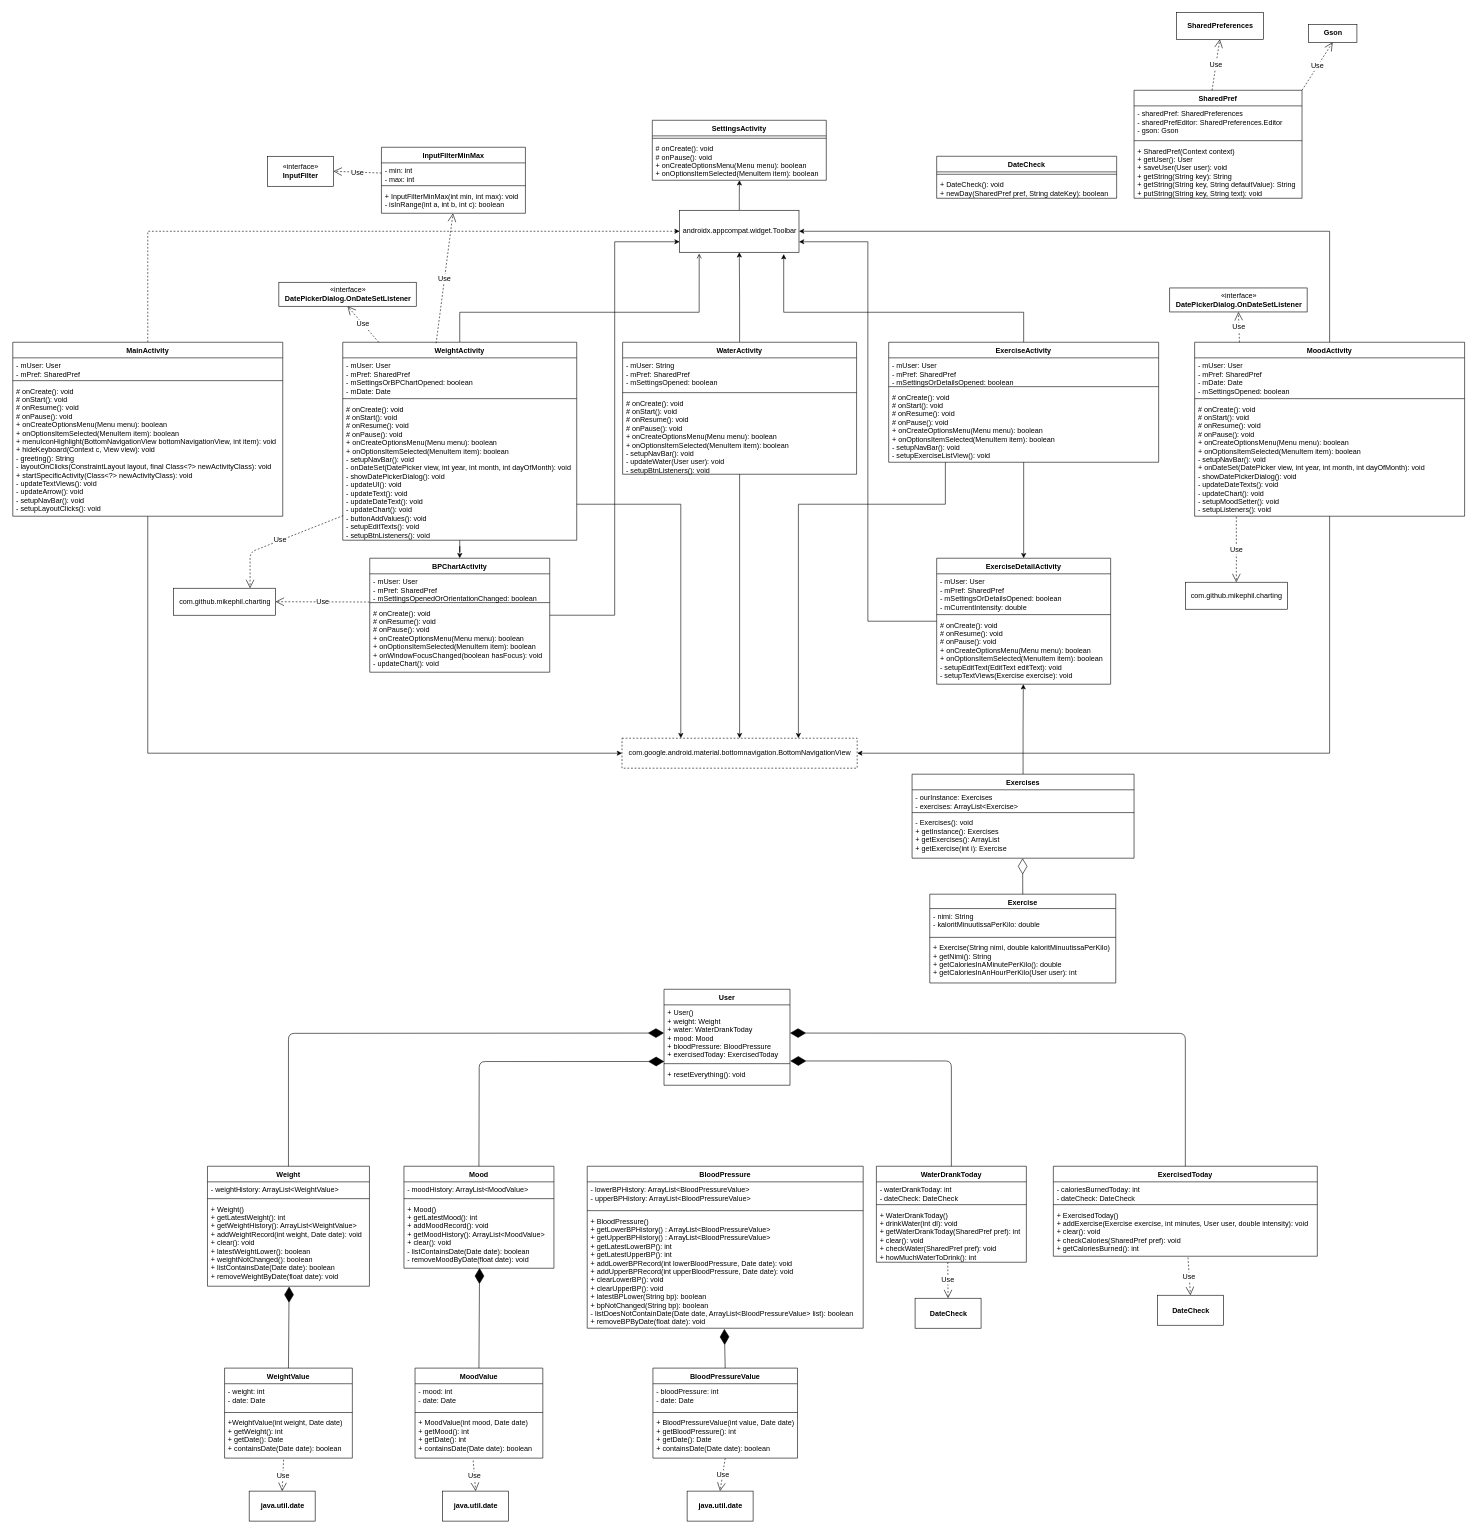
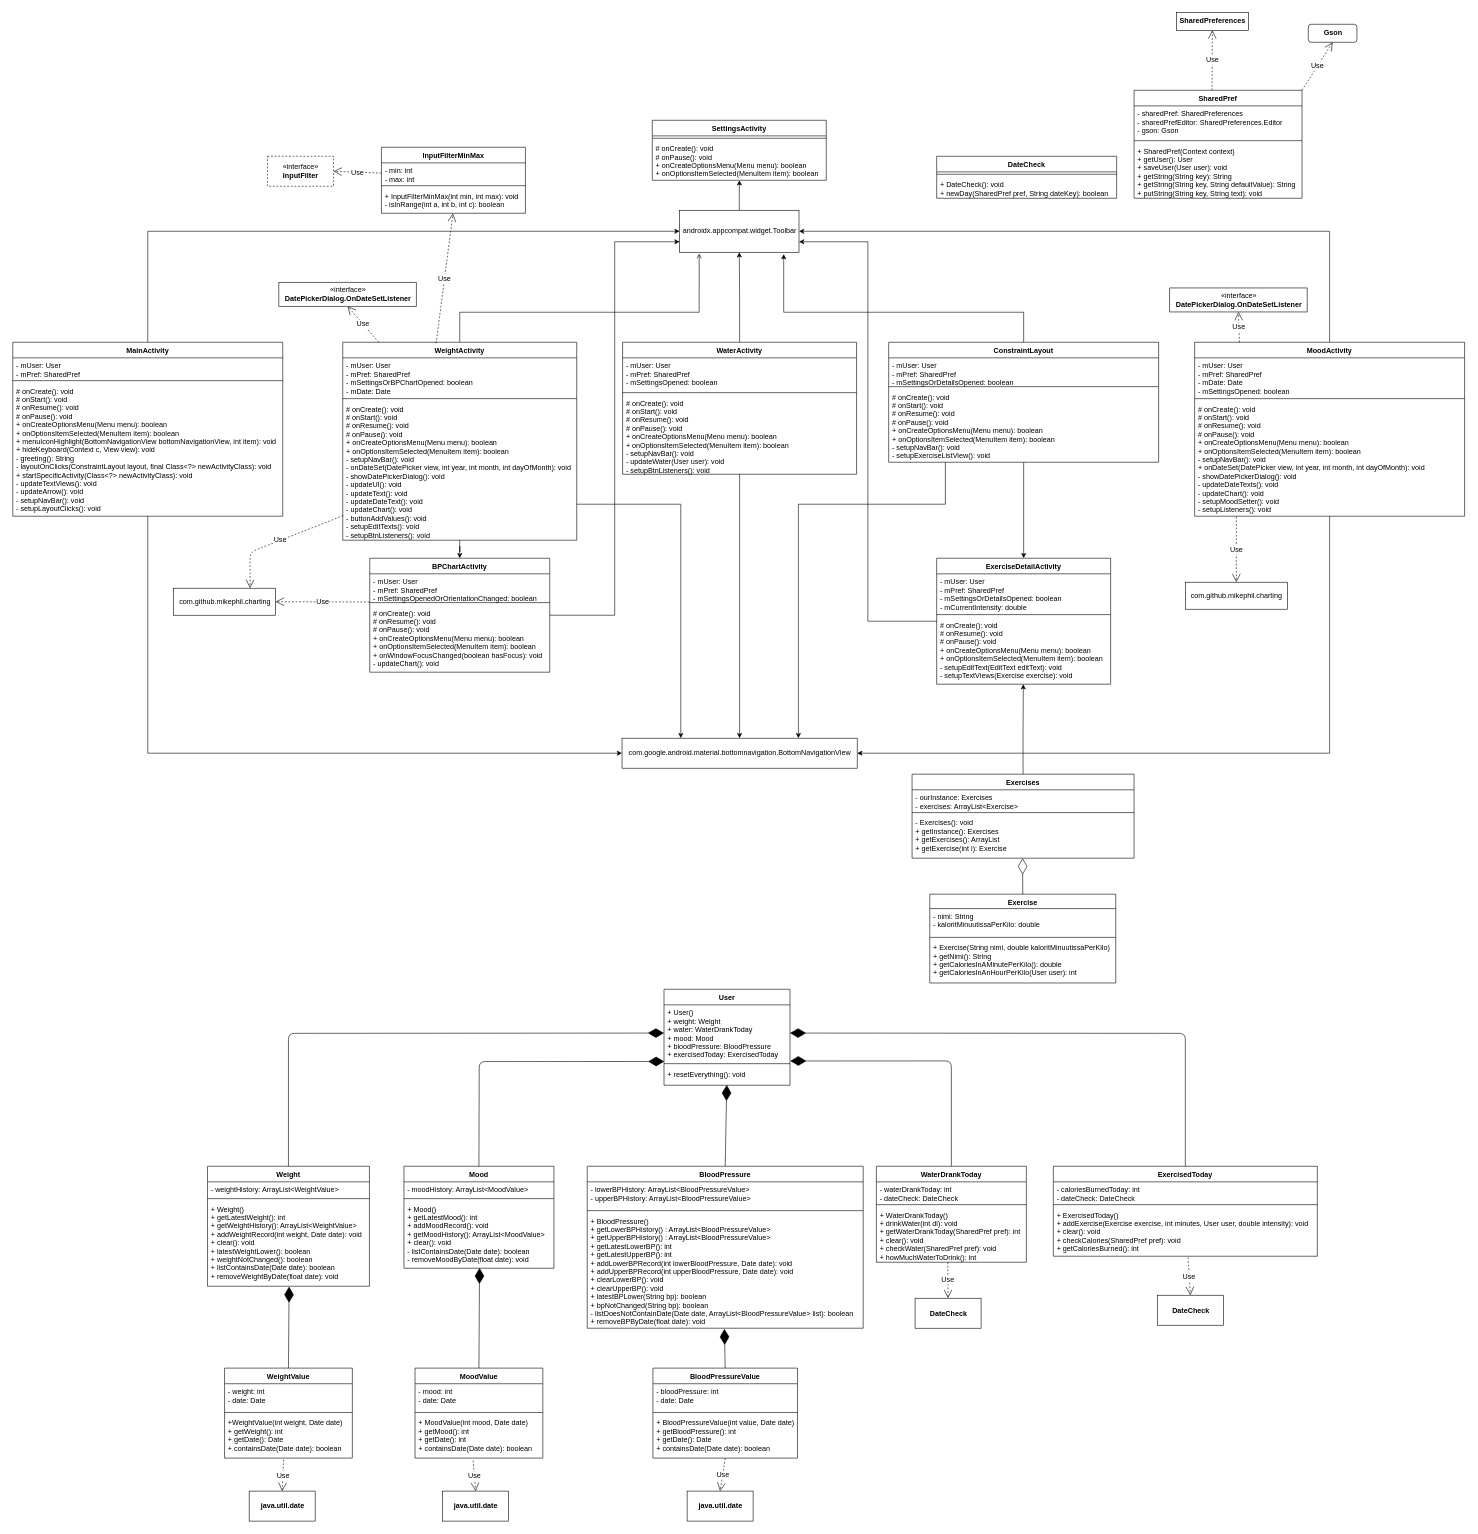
(1220, 26) -> (1212, 21)
(1333, 33) -> (1333, 33)
(300, 171) -> (300, 171)
(356, 231) -> (356, 231)
(1023, 350) -> (1023, 350)
(652, 366) -> (649, 366)
(740, 753) -> (740, 753)
none -> (725, 1150)
